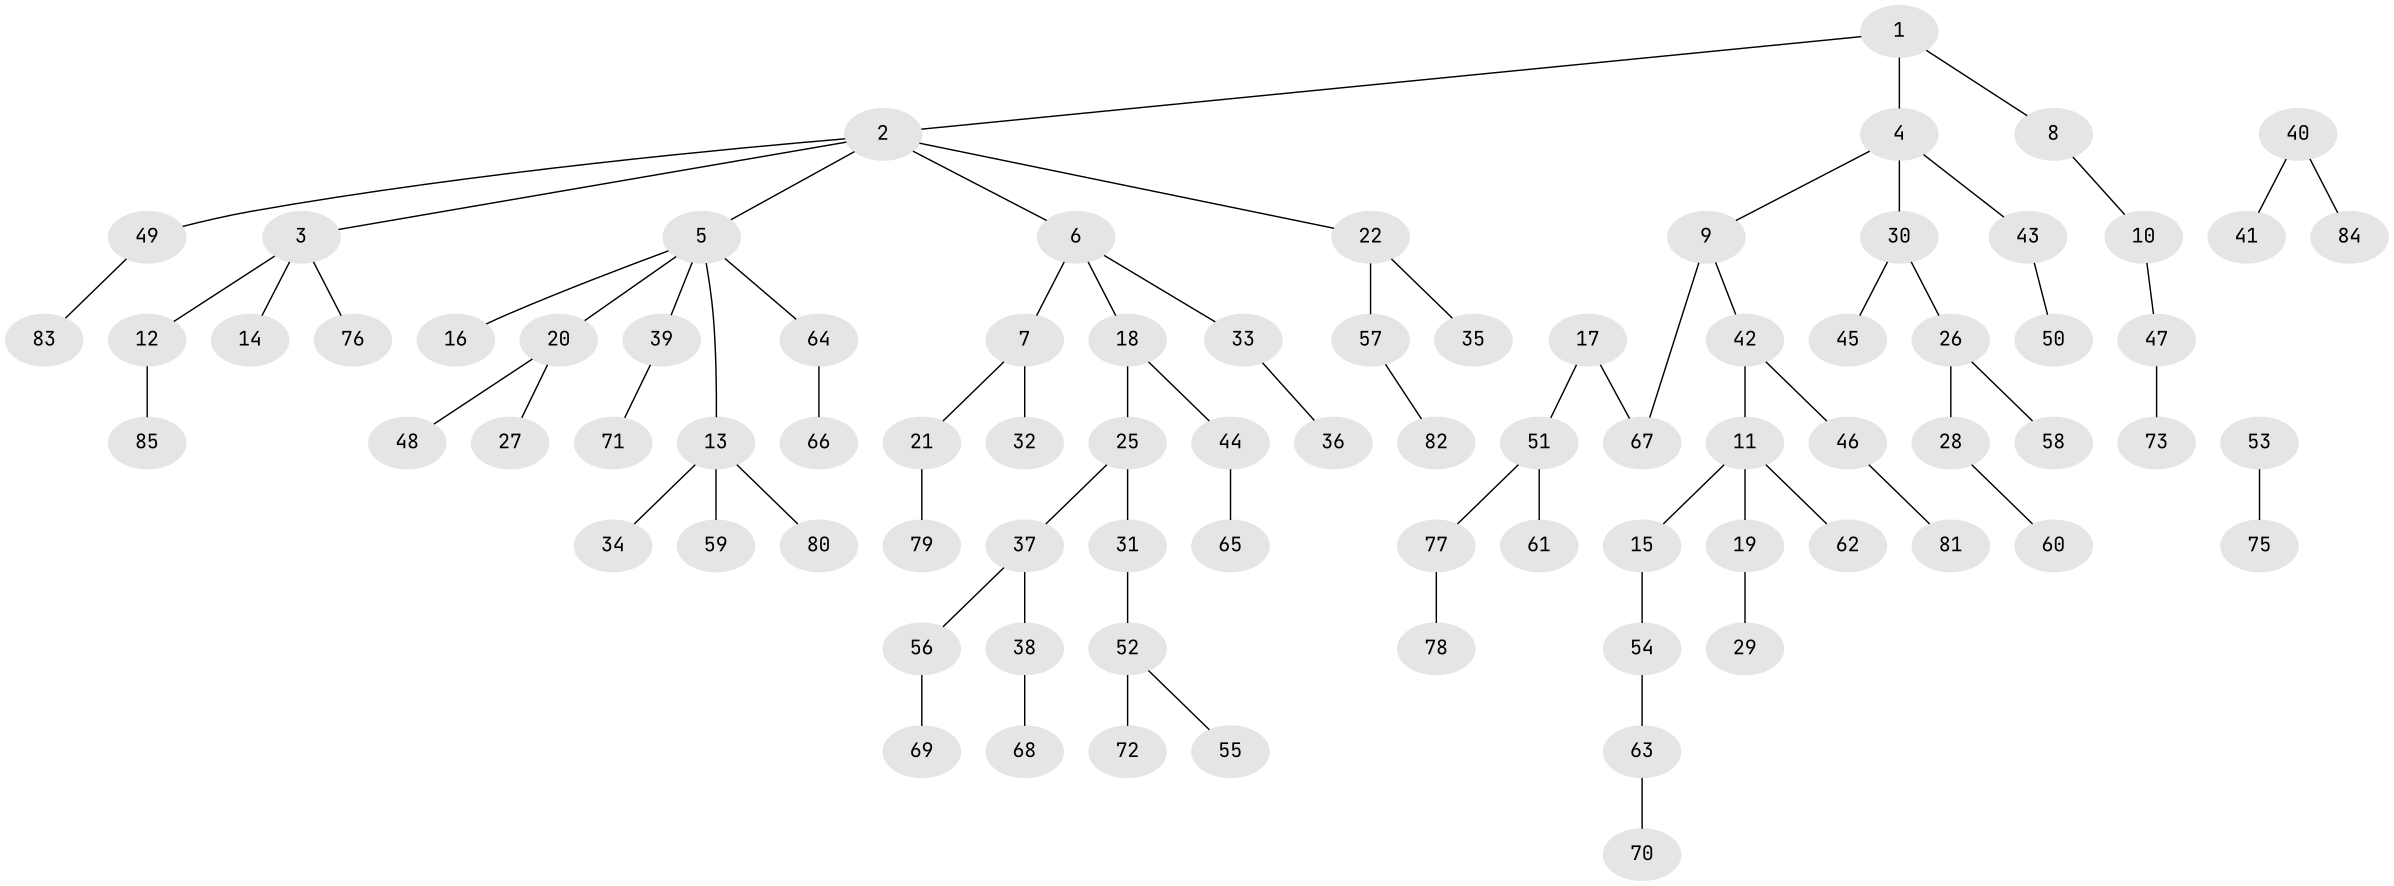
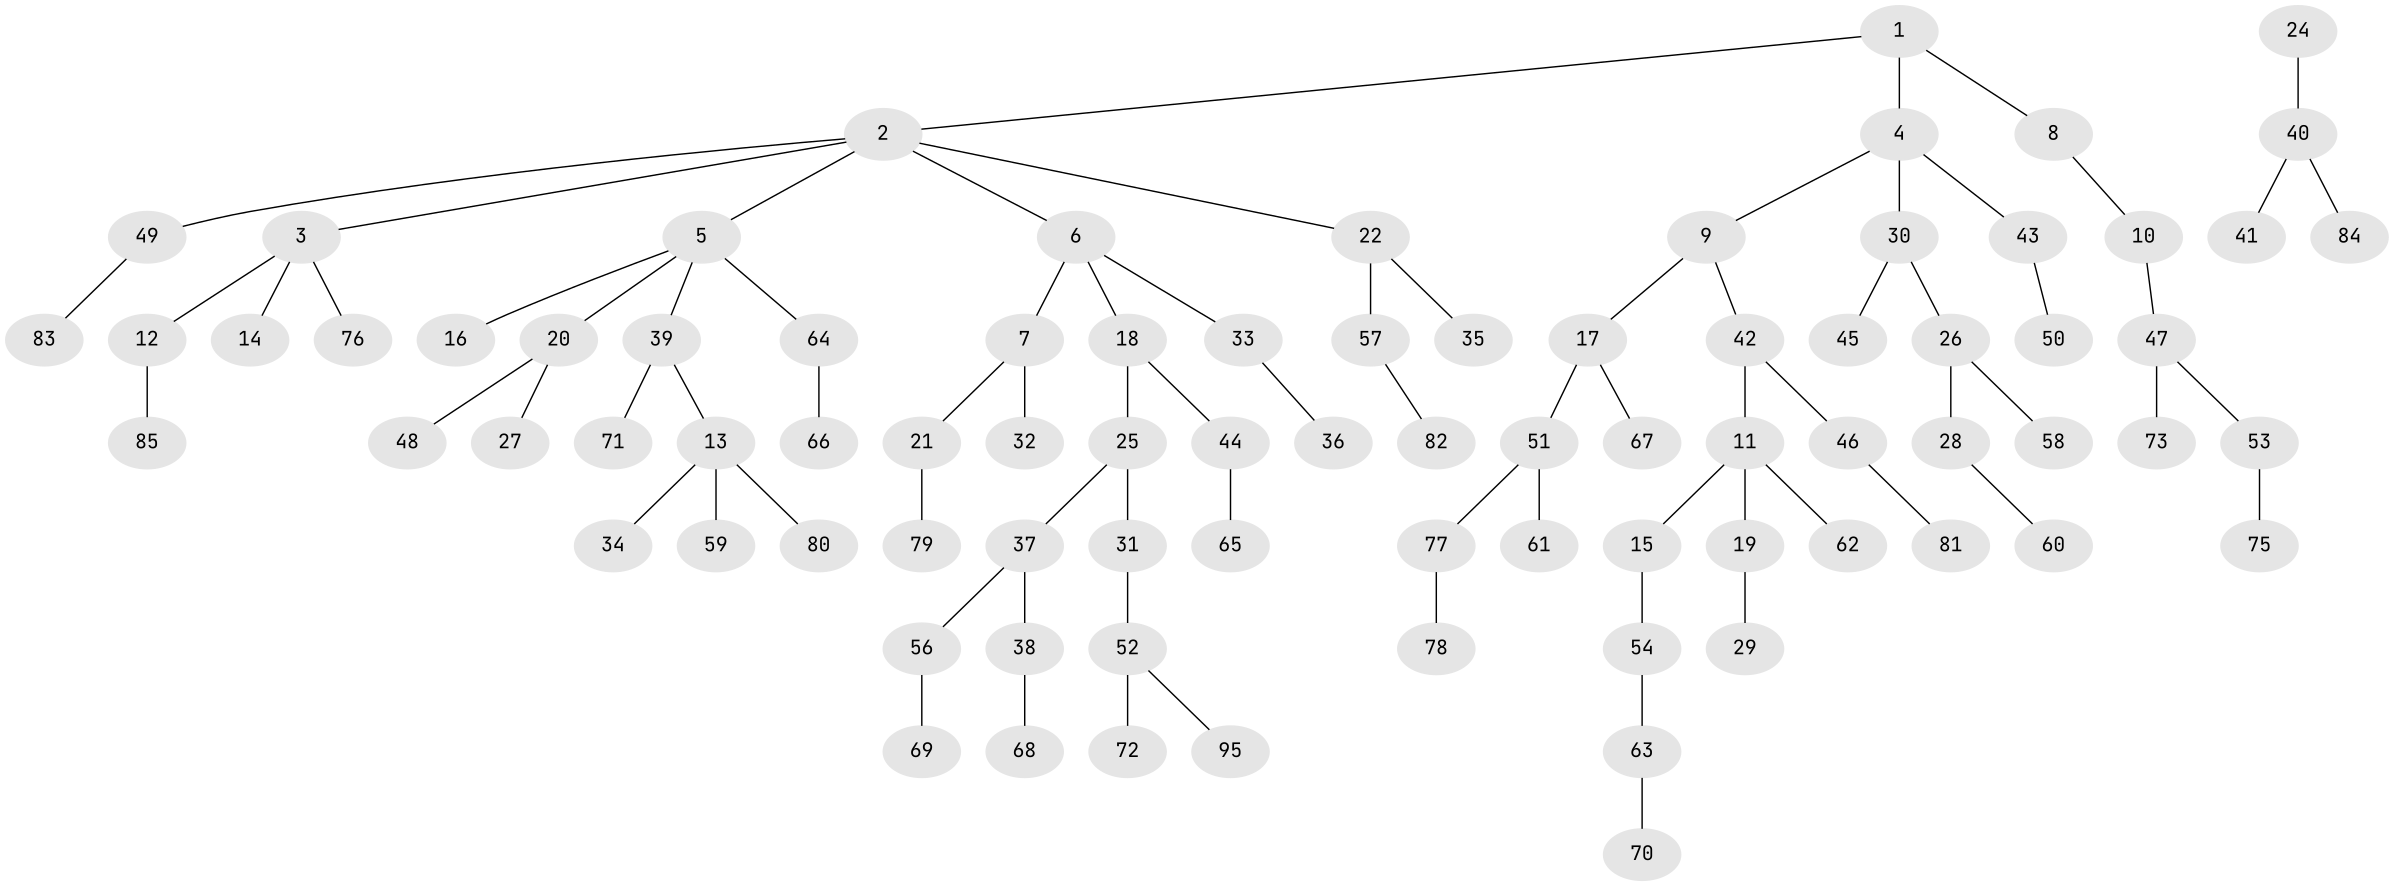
none -> (2298, 31)
(715, 340) -> (689, 392)
(1674, 340) -> (1647, 289)
none -> (2208, 391)
(1231, 752) -> (1231, 752)
